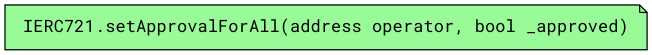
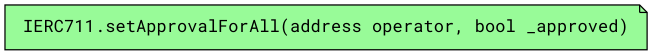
(326, 27) -> (326, 27)
